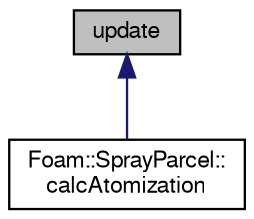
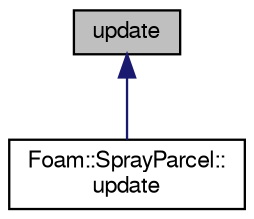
(127, 174) -> (127, 174)
